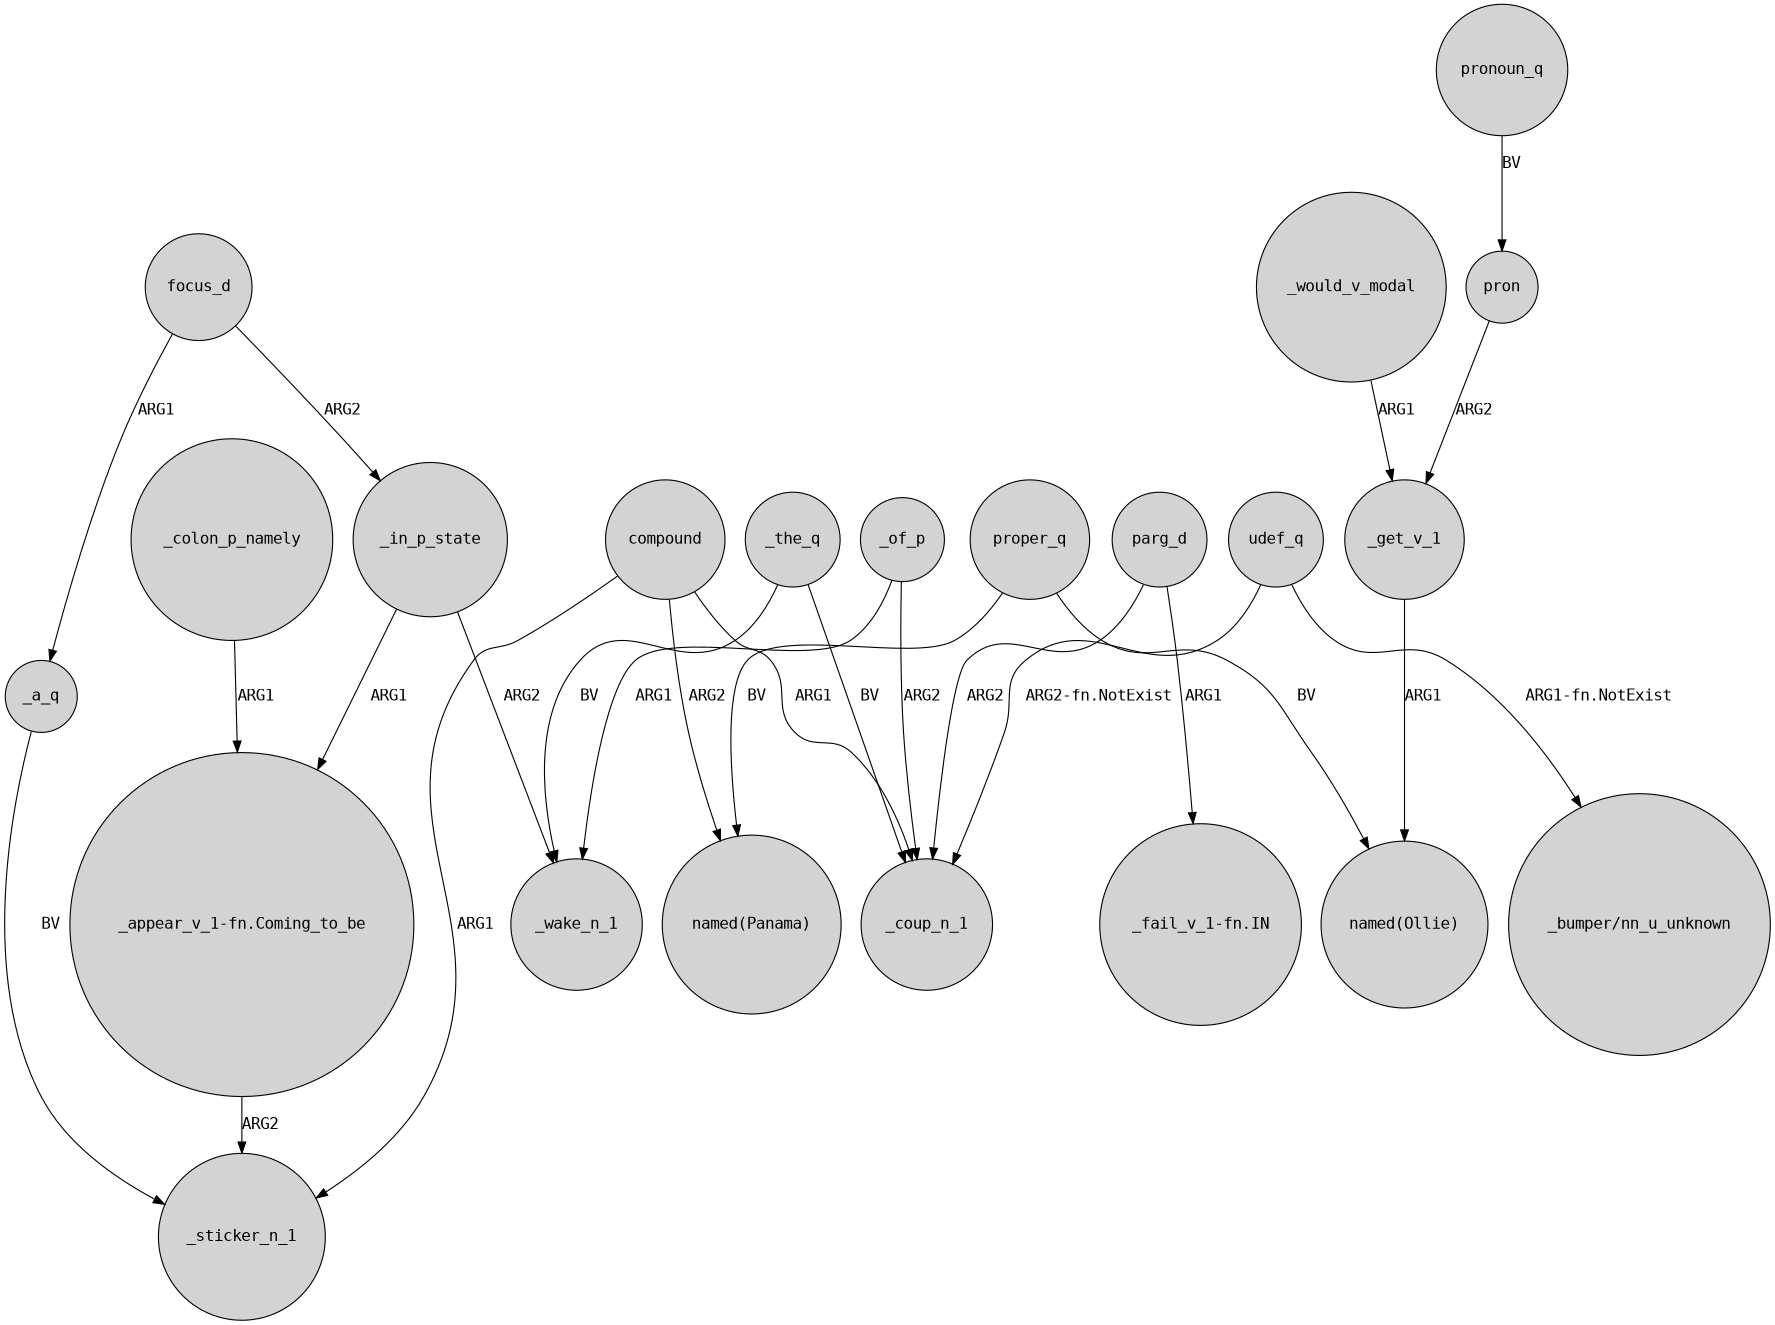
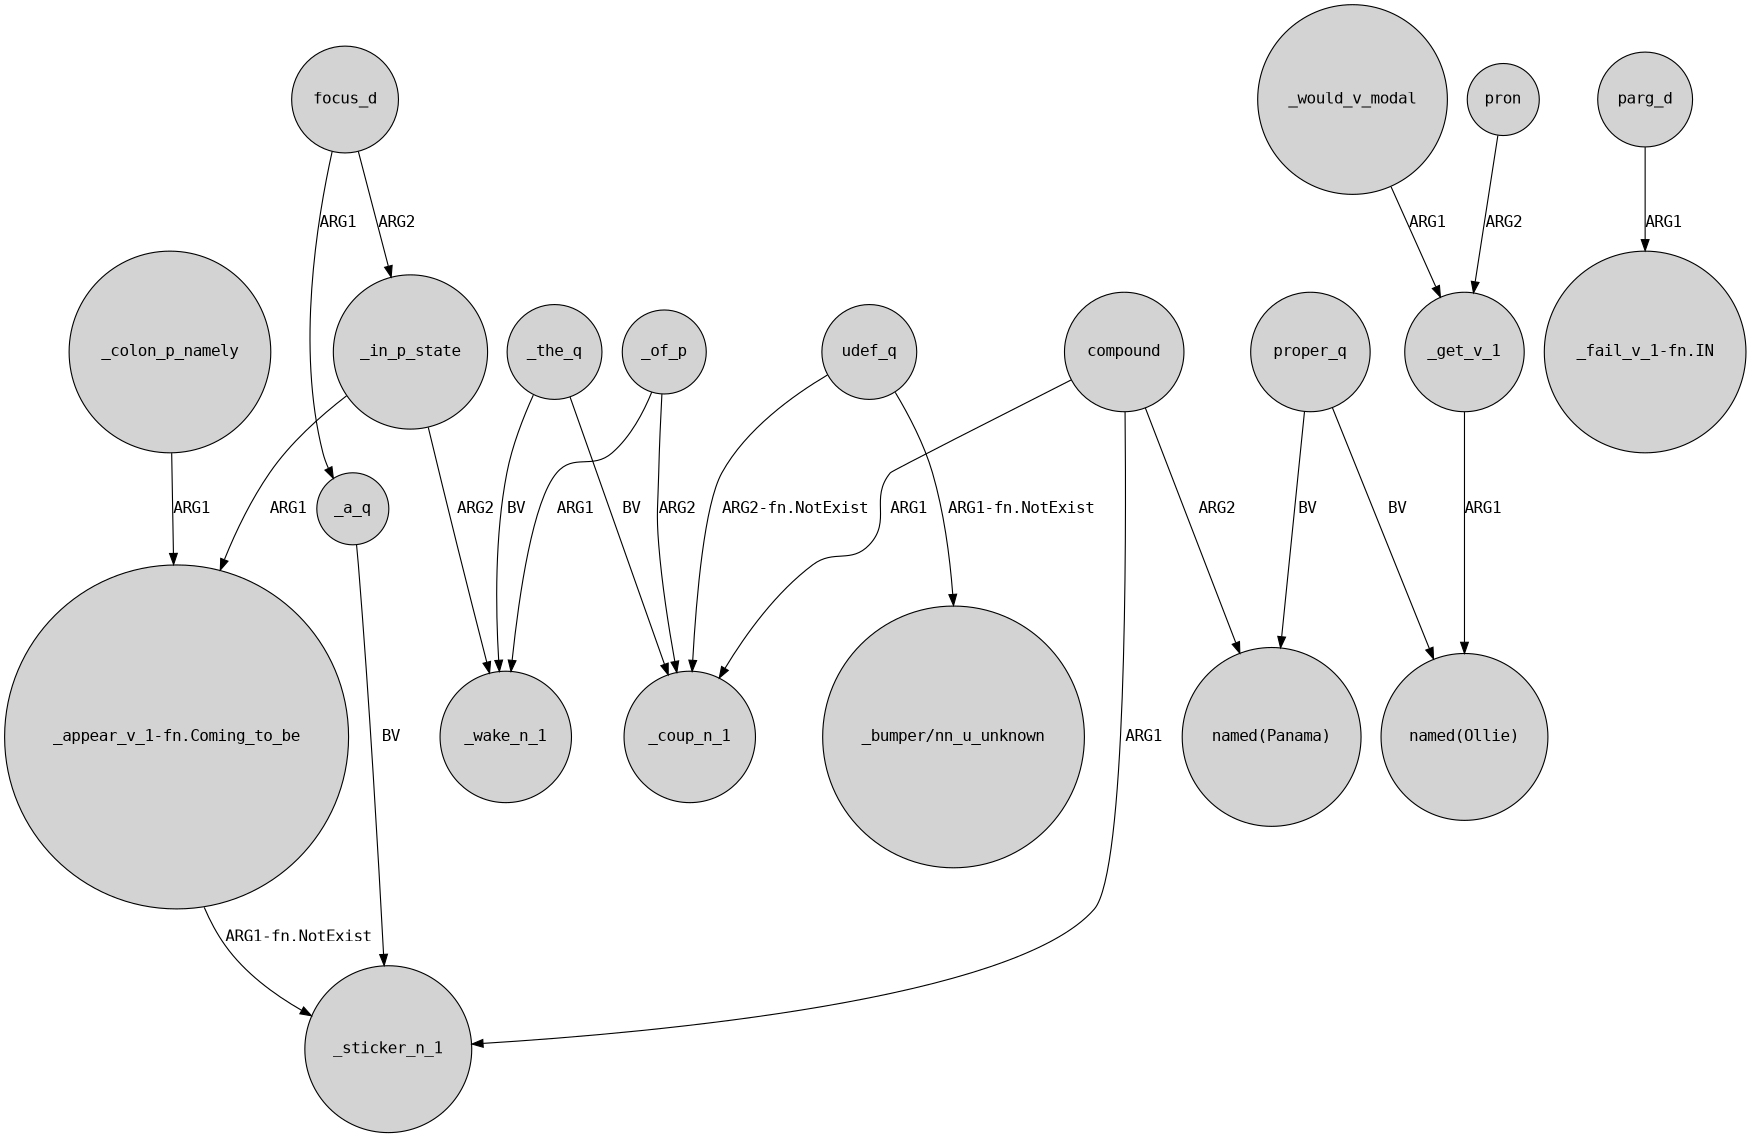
(1502, 70) -> none
(975, 654) -> none
(261, 1125) -> (299, 937)
